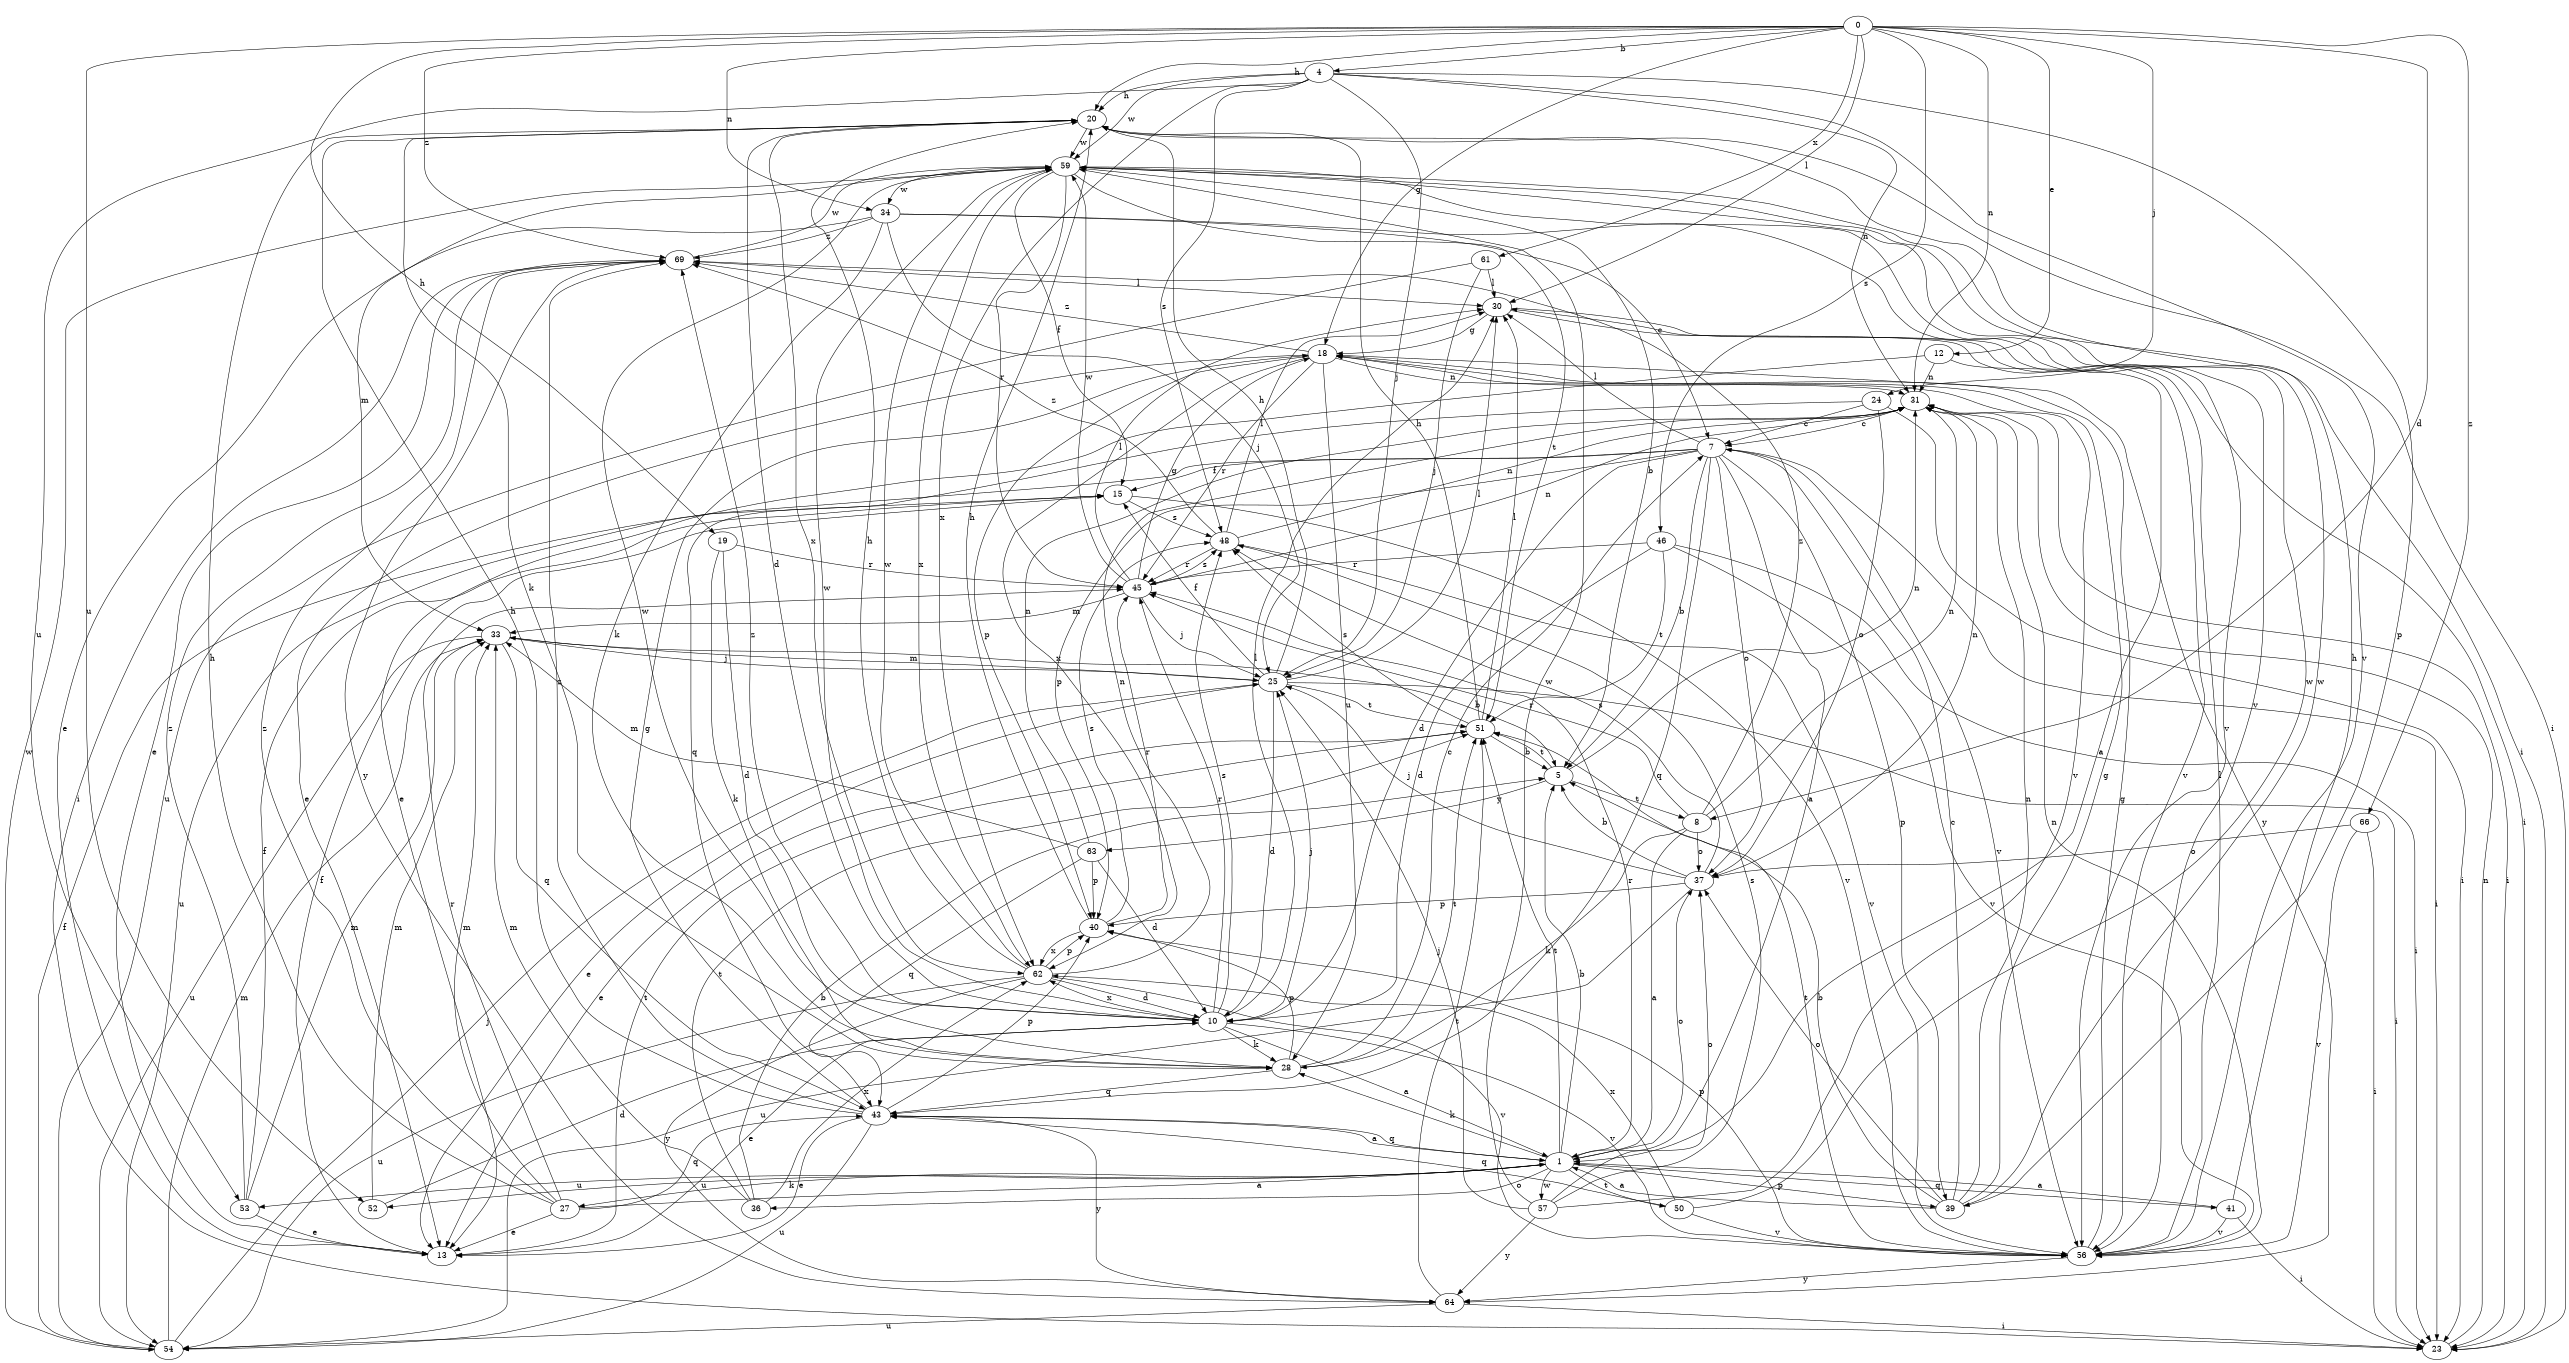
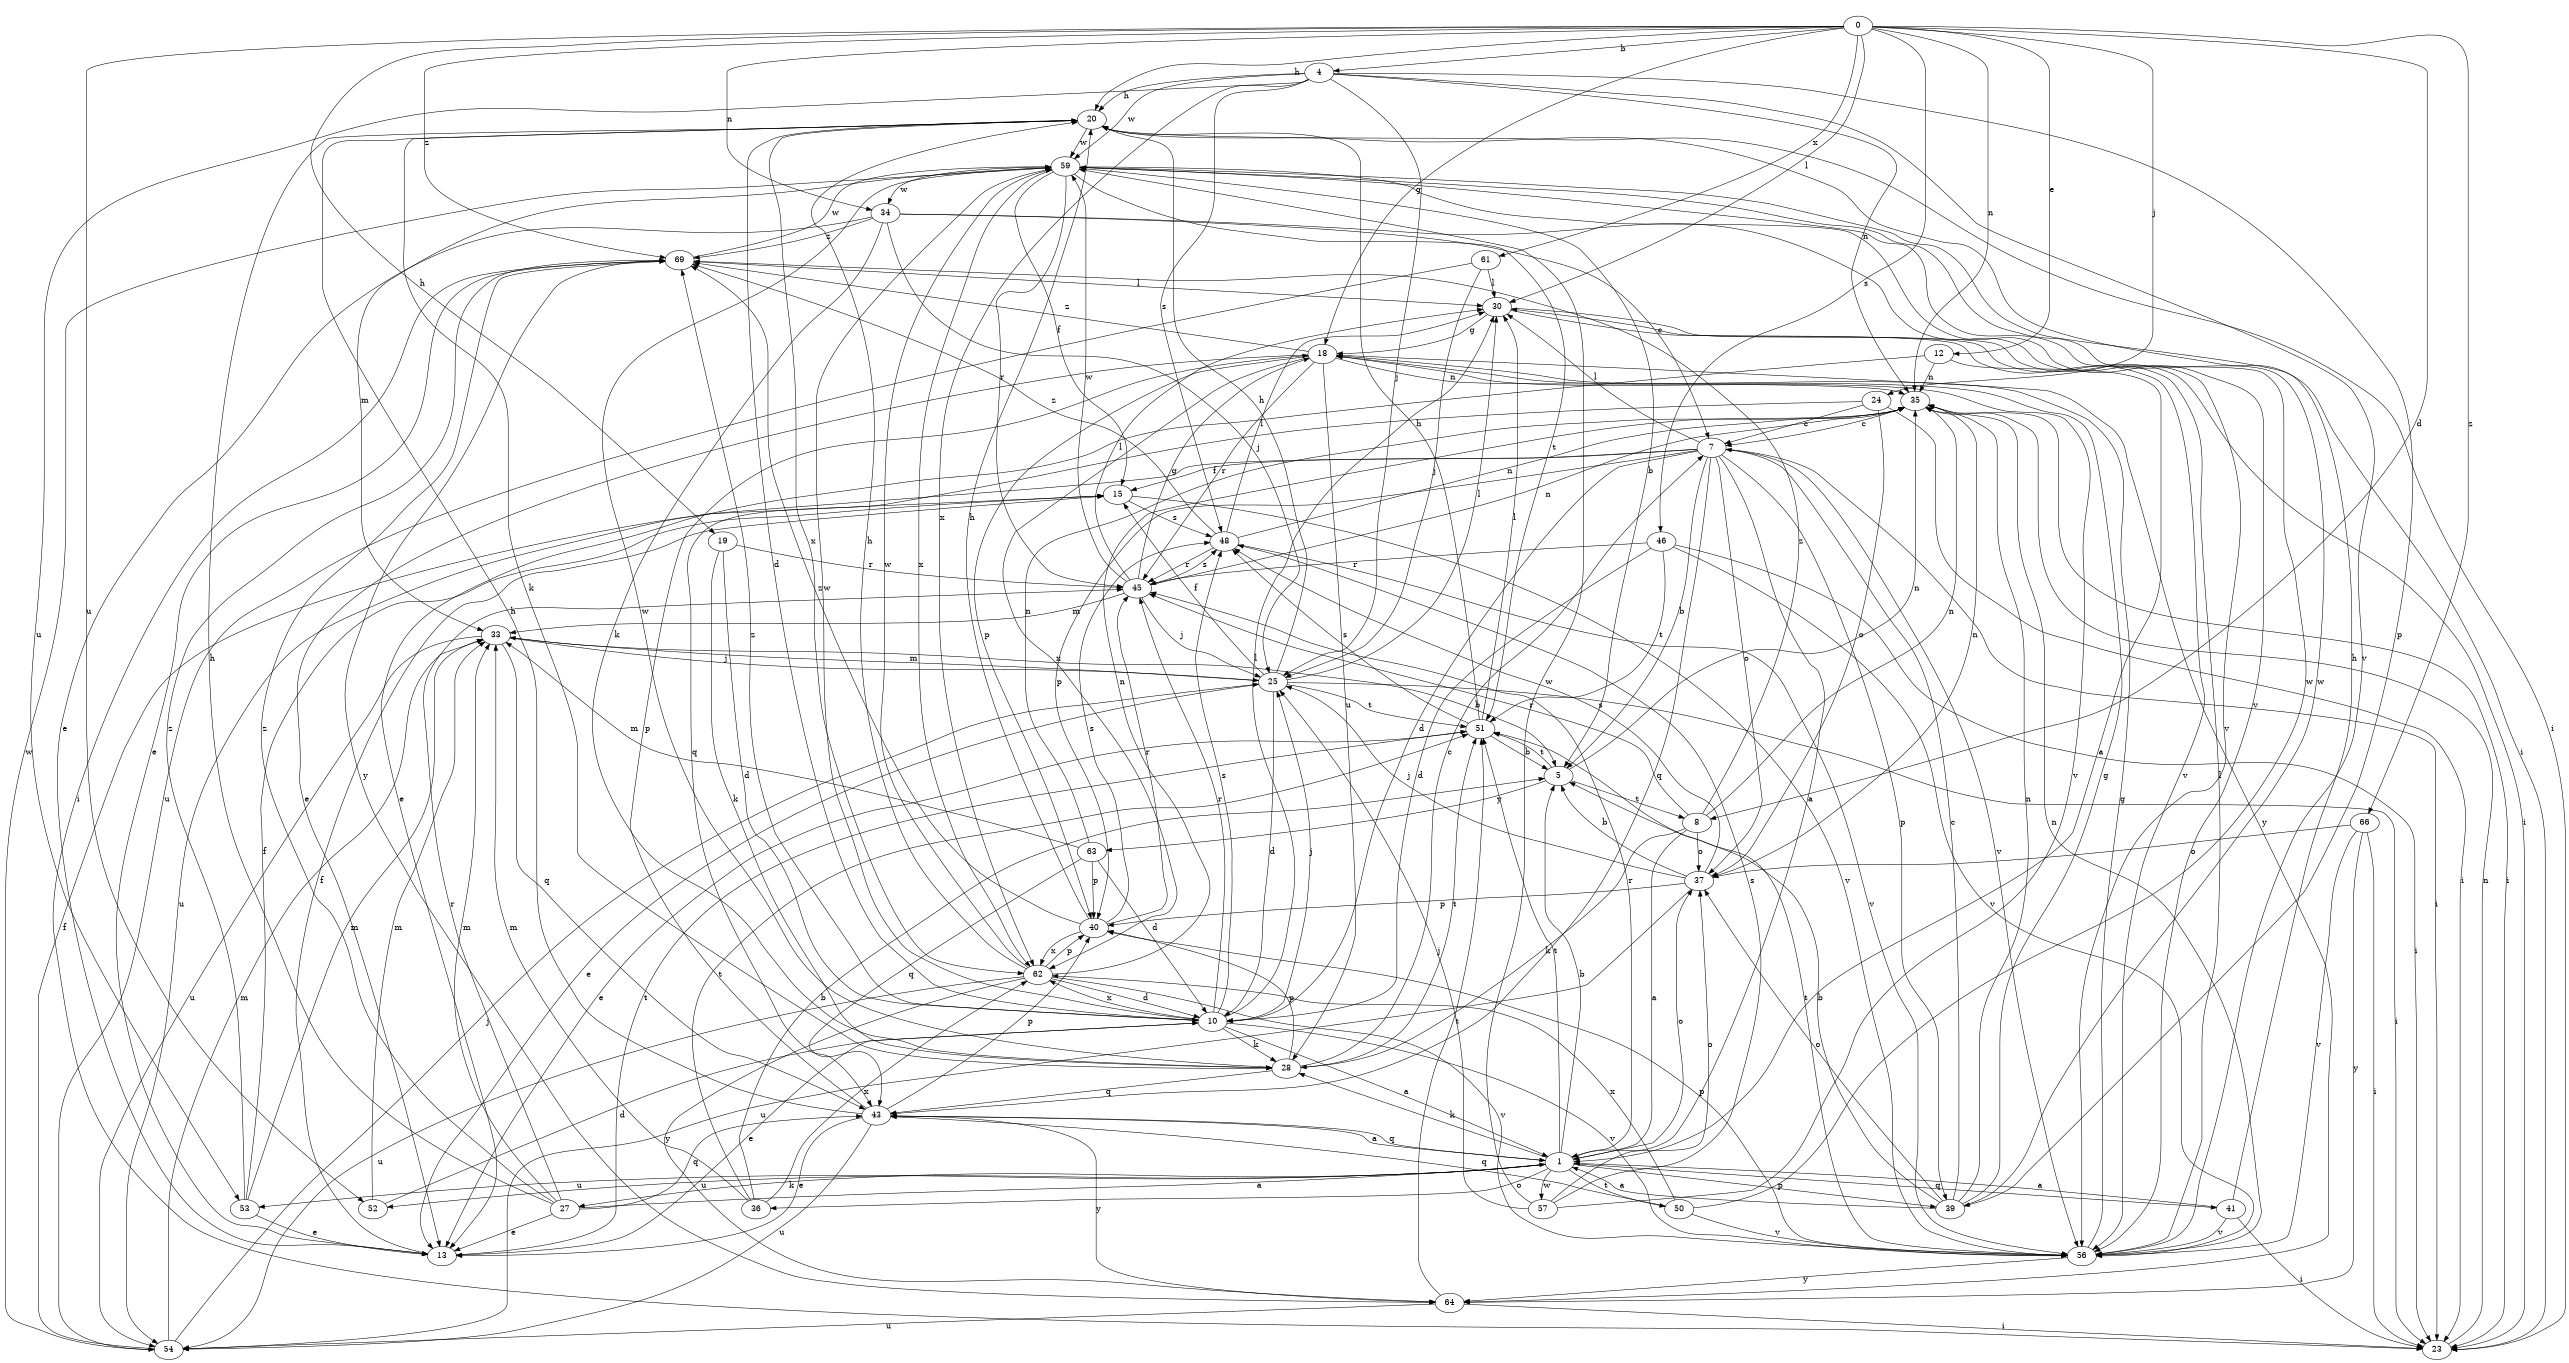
(1915, 401) -> (1915, 401)
(648, 729) -> (648, 729)
(557, 730) -> (831, 629)
(1498, 1254) -> (2131, 1292)
